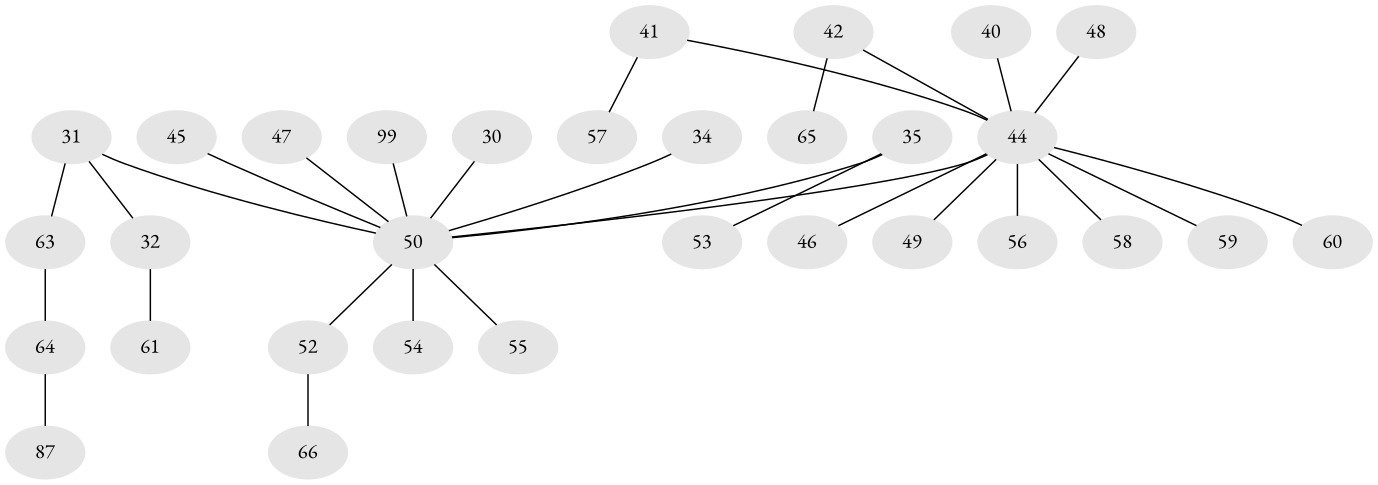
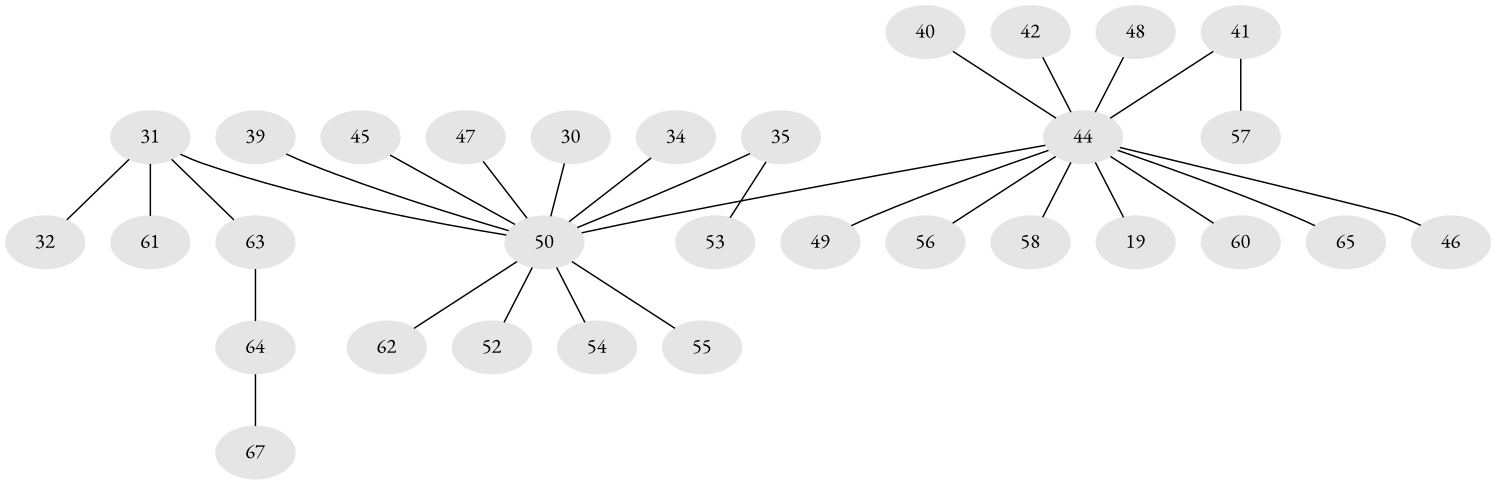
(820, 85) -> (1217, 186)
(387, 137) -> (255, 137)
(1228, 242) -> (1136, 242)
(150, 295) -> (150, 190)
none -> (387, 347)
(45, 453) -> (255, 453)
(308, 453) -> none
